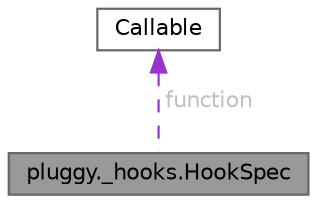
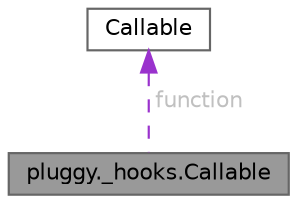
(159, 174) -> (149, 174)
